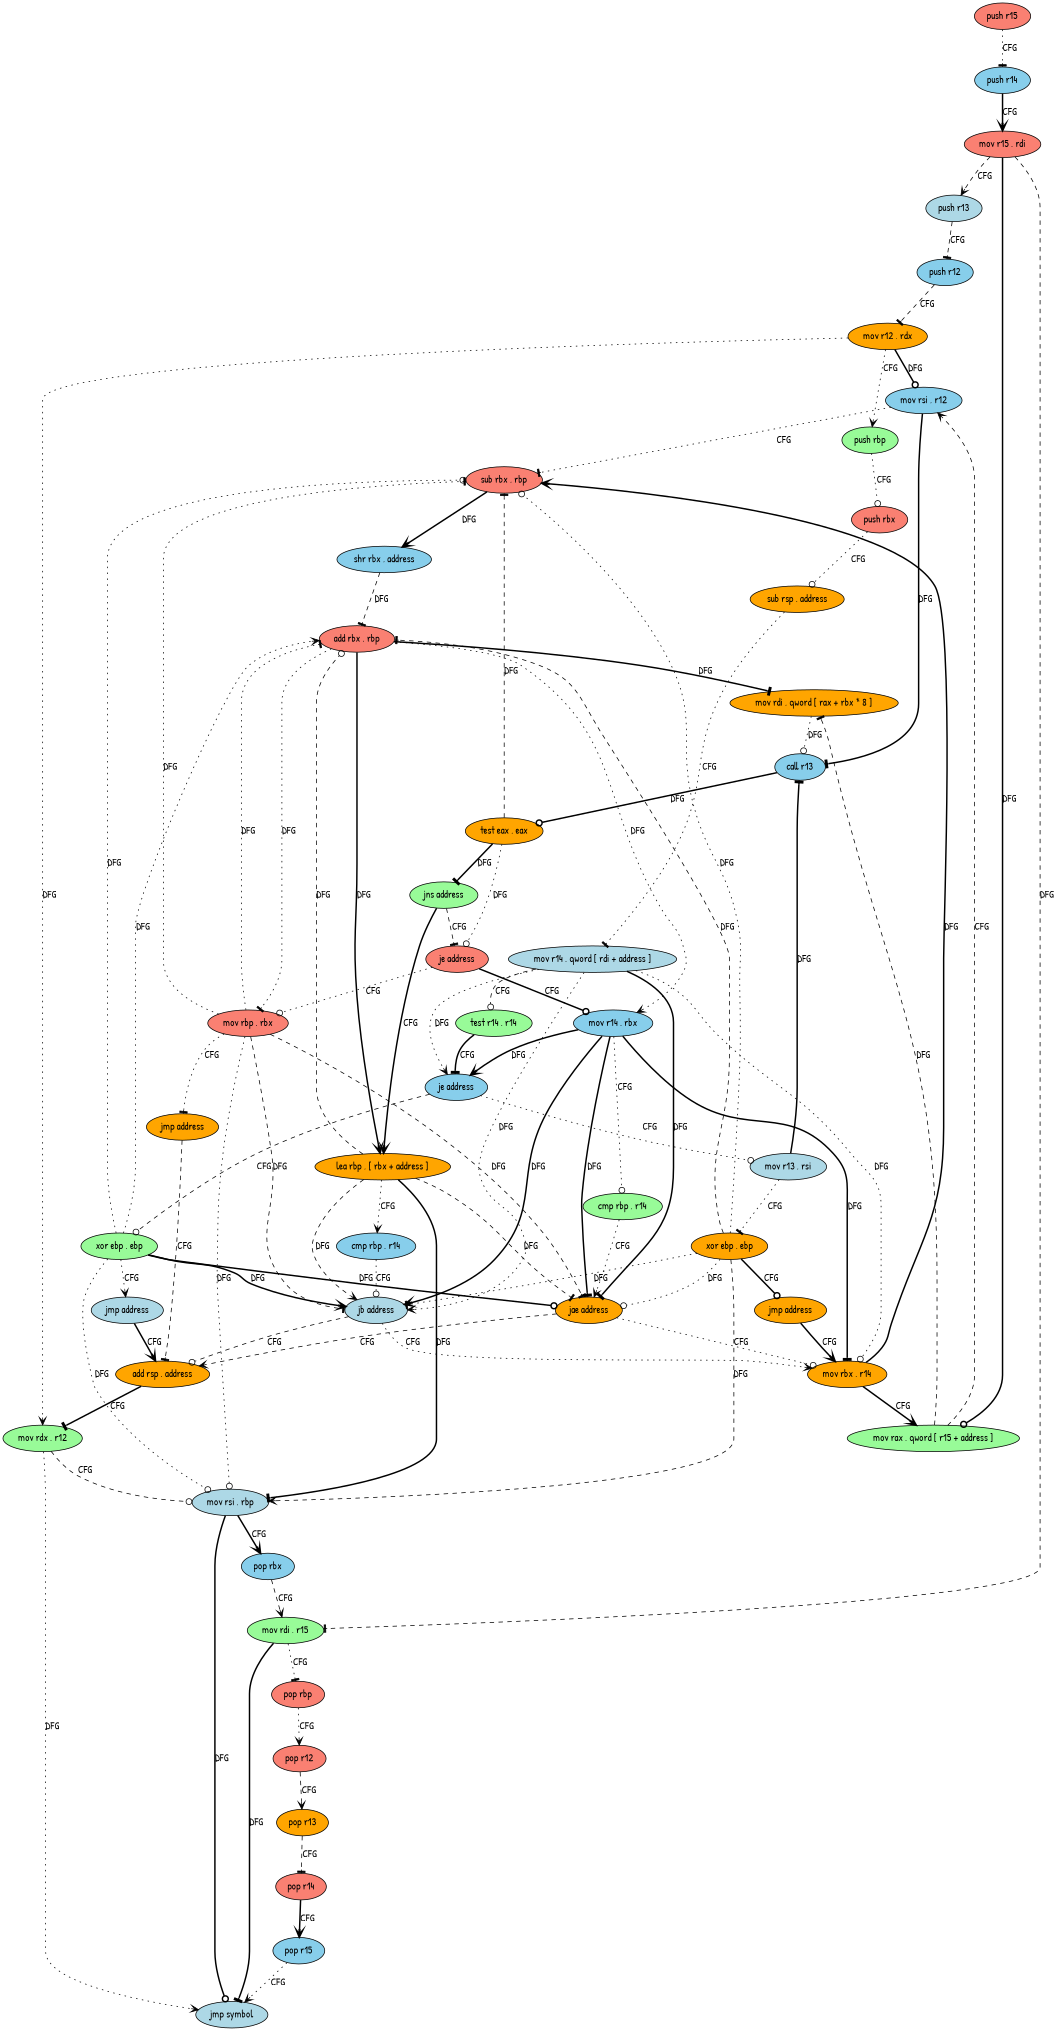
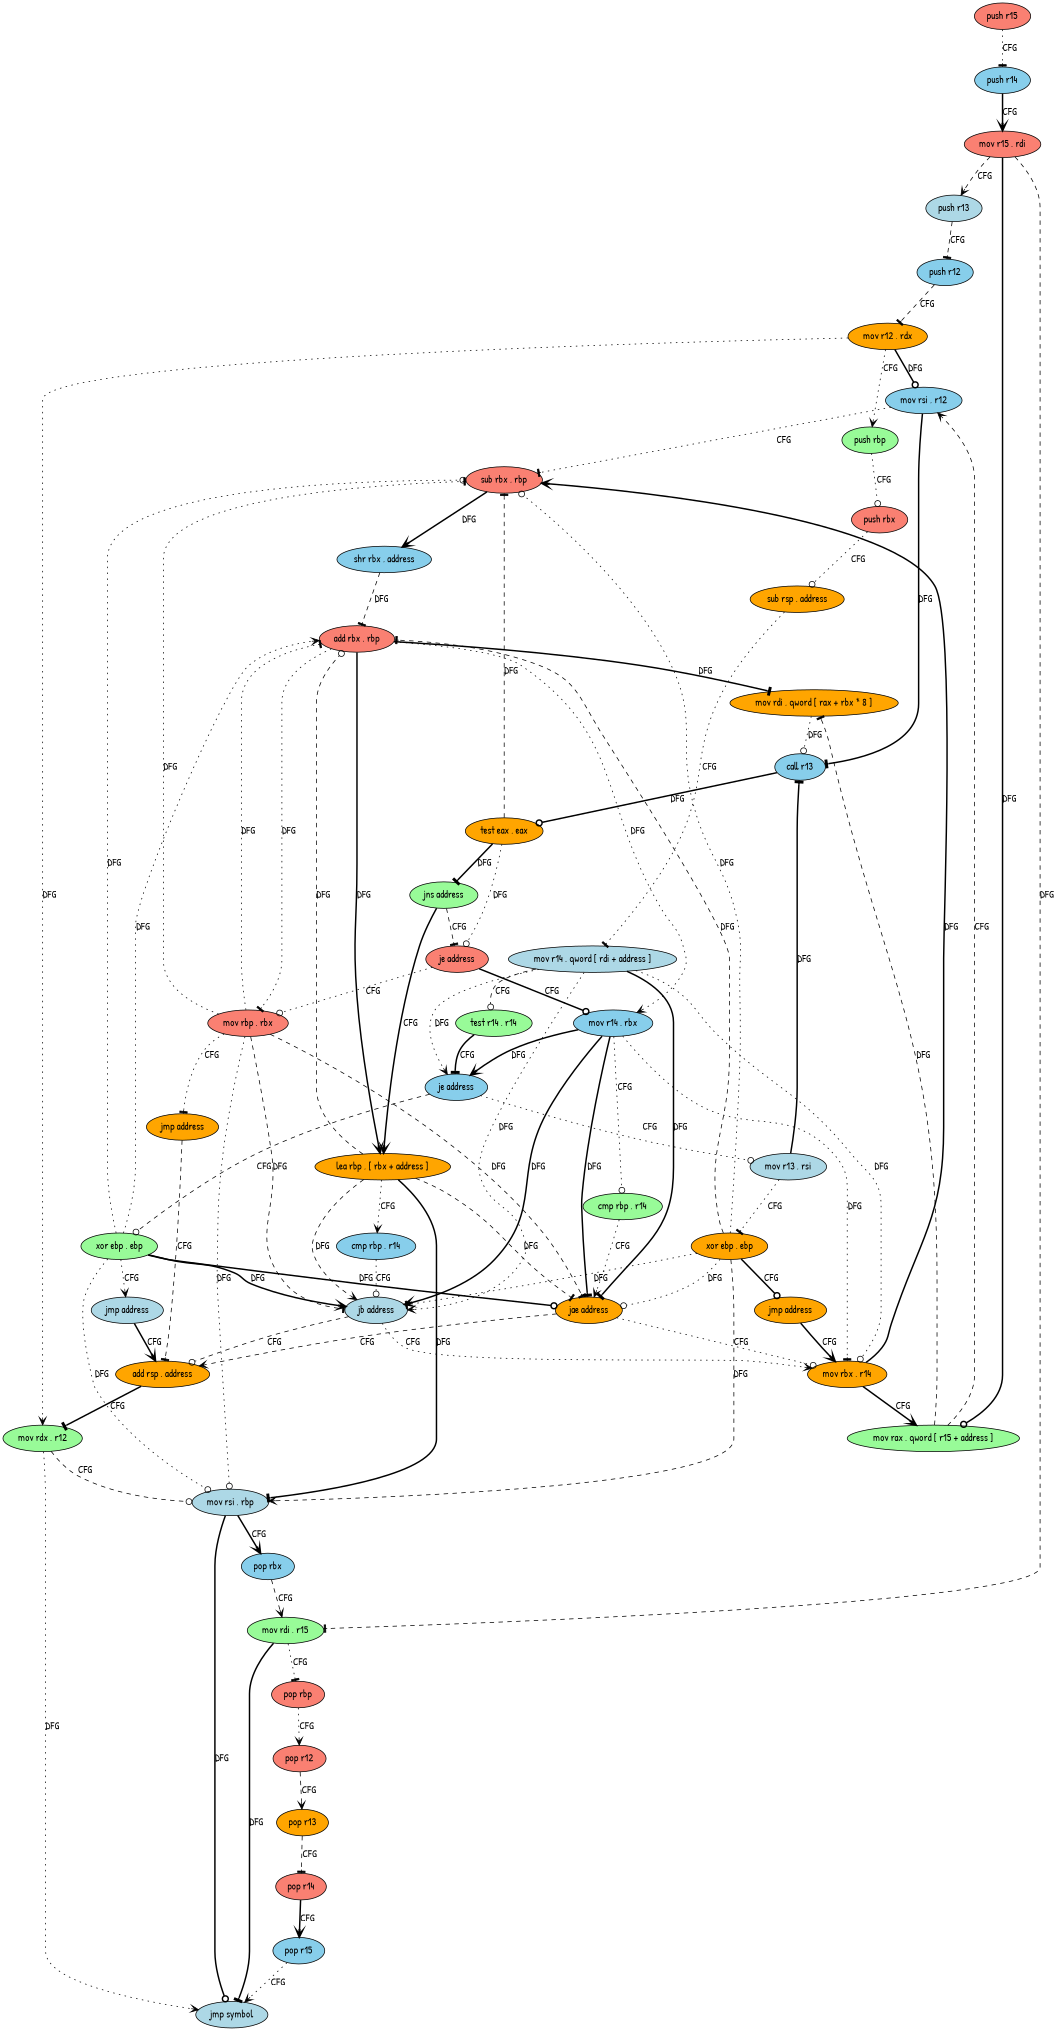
(818, 1140) -> (818, 1140)
